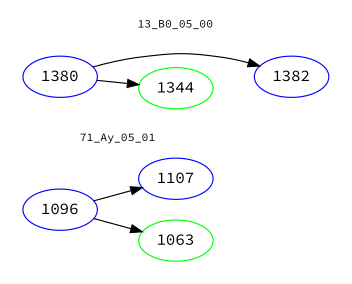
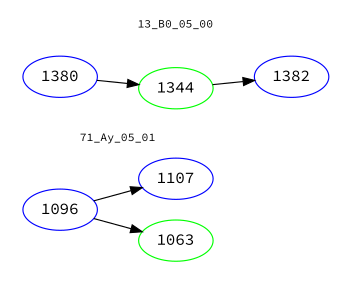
(170, 54) -> (228, 83)
